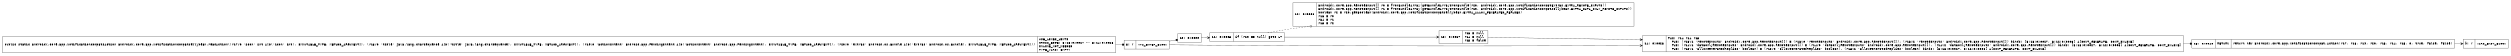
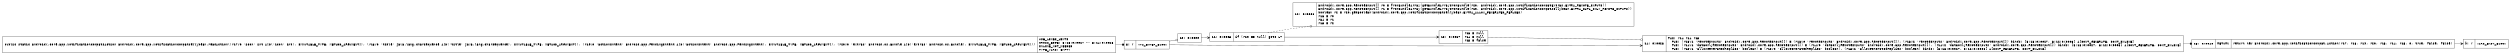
(1564, 39) -> (1564, 39)
(1173, 41) -> (1173, 41)
